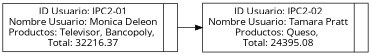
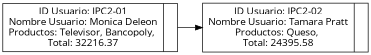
(278, 43) -> (278, 43)
